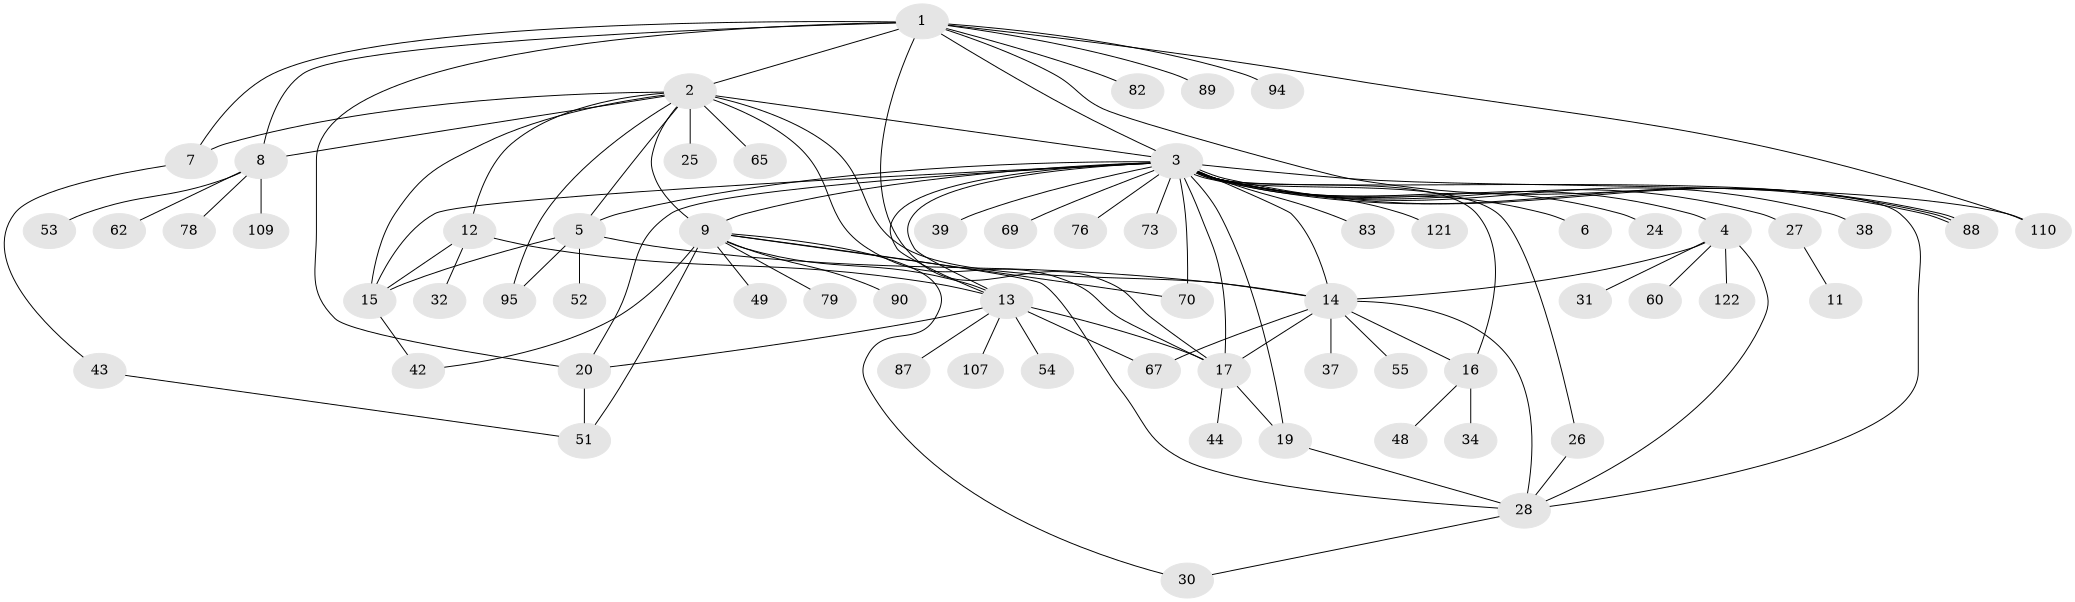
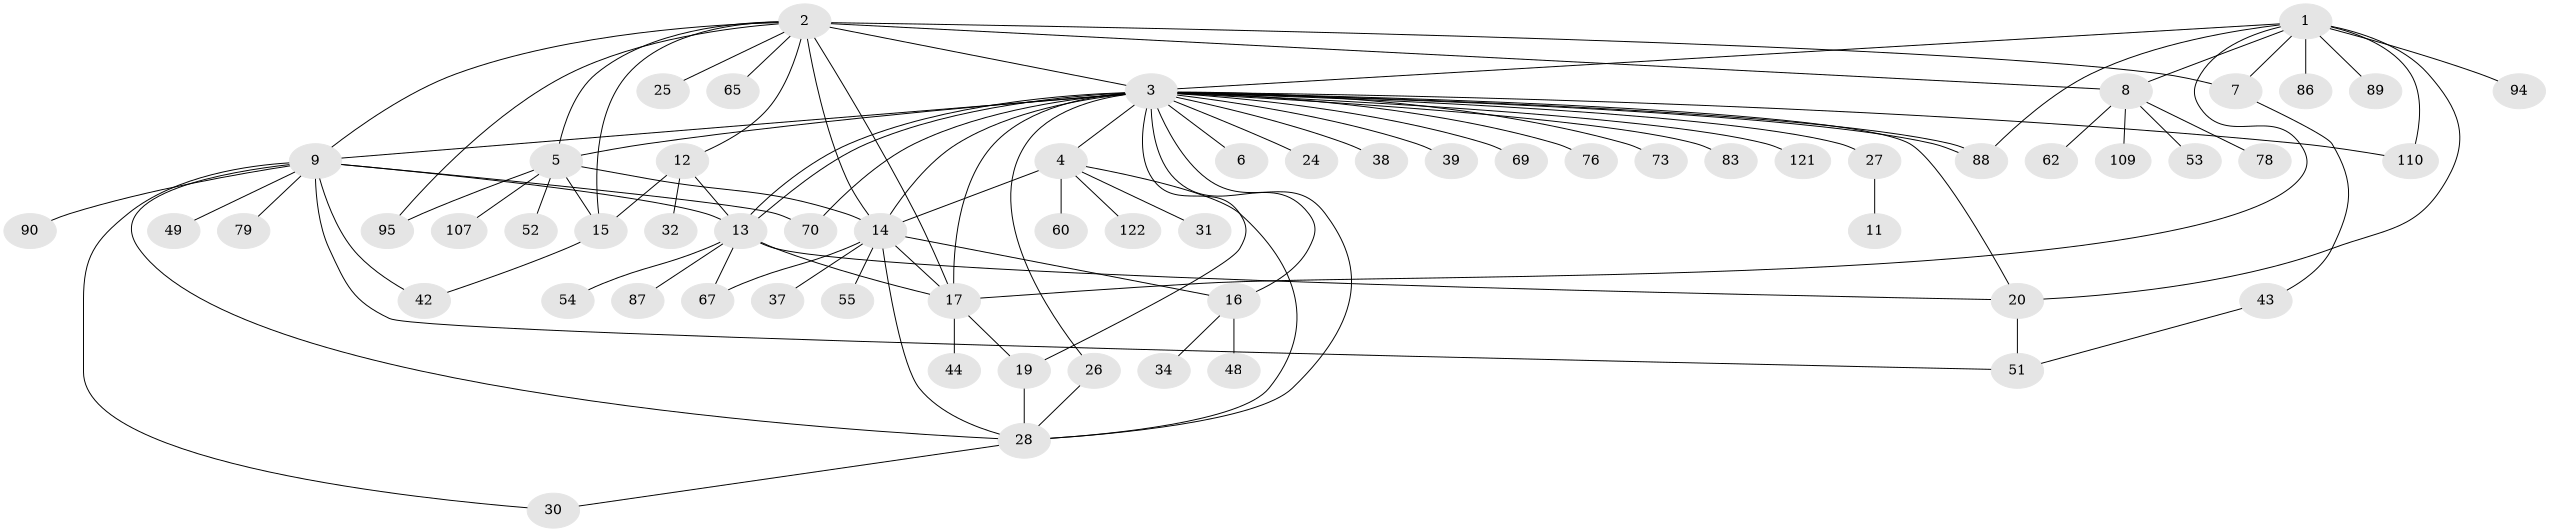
(806, 56) -> none
(1138, 91) -> (2306, 91)
(725, 186) -> none
(991, 336) -> (508, 196)
